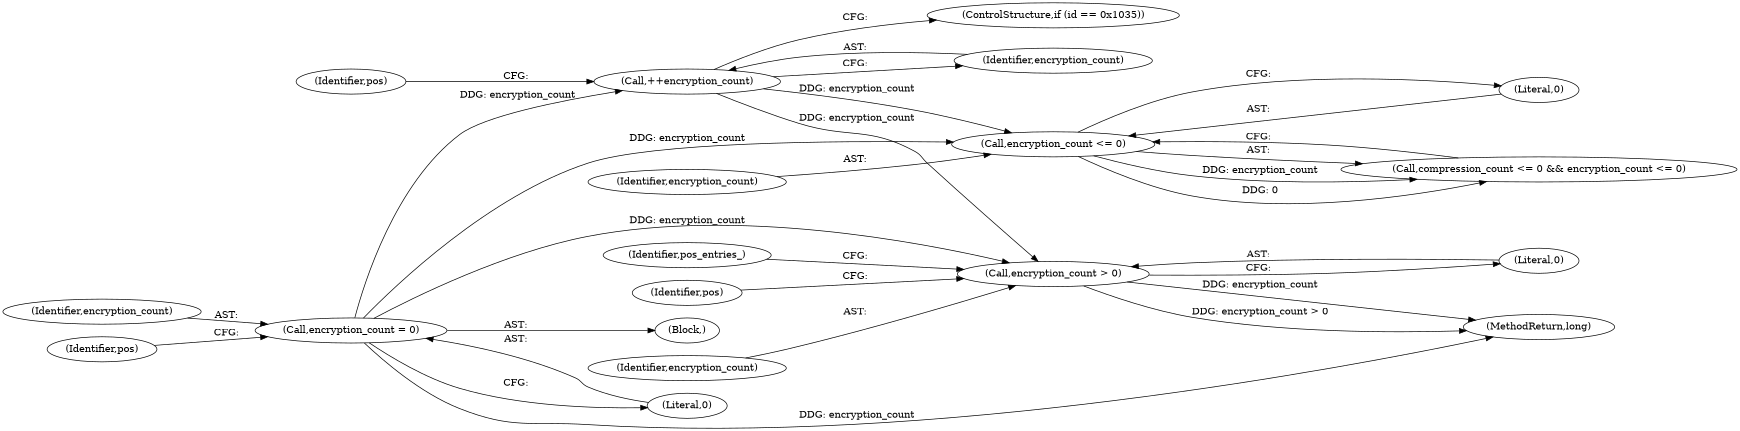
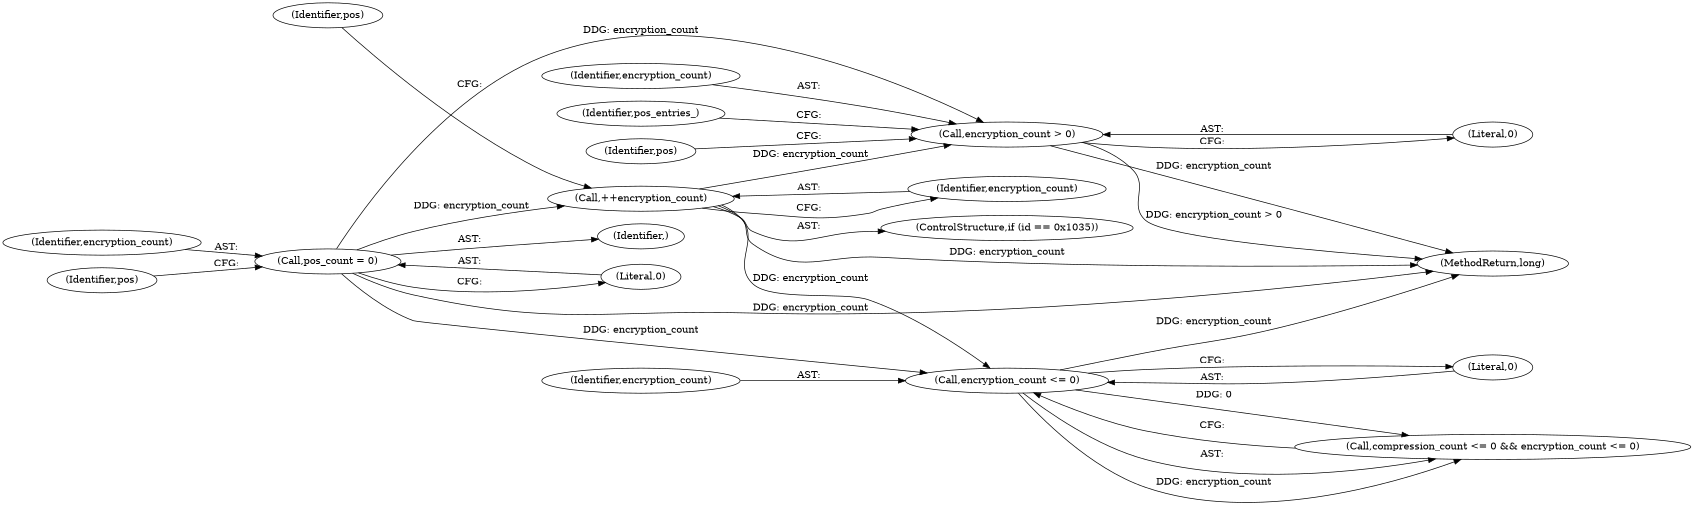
(857, 18) -> (811, 226)
none -> (1052, 264)
(351, 330) -> (328, 261)
(687, 330) -> (641, 236)
none -> (1258, 333)
